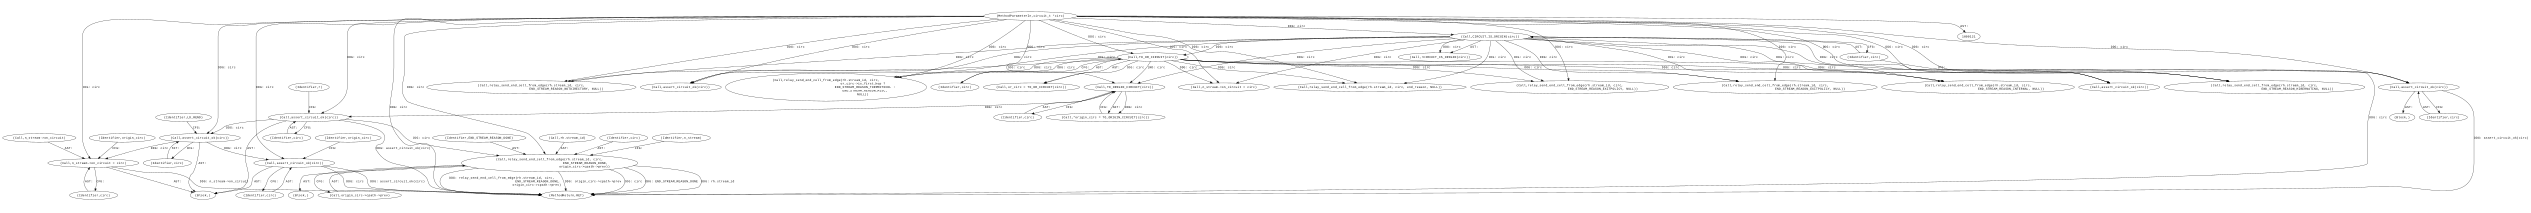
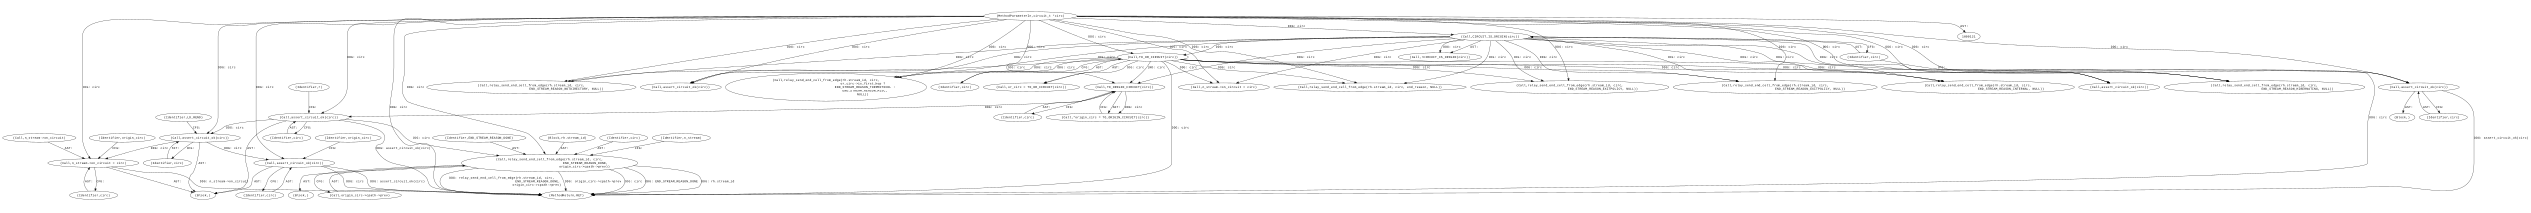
(567, 138) -> (567, 138)
none -> (937, 190)
